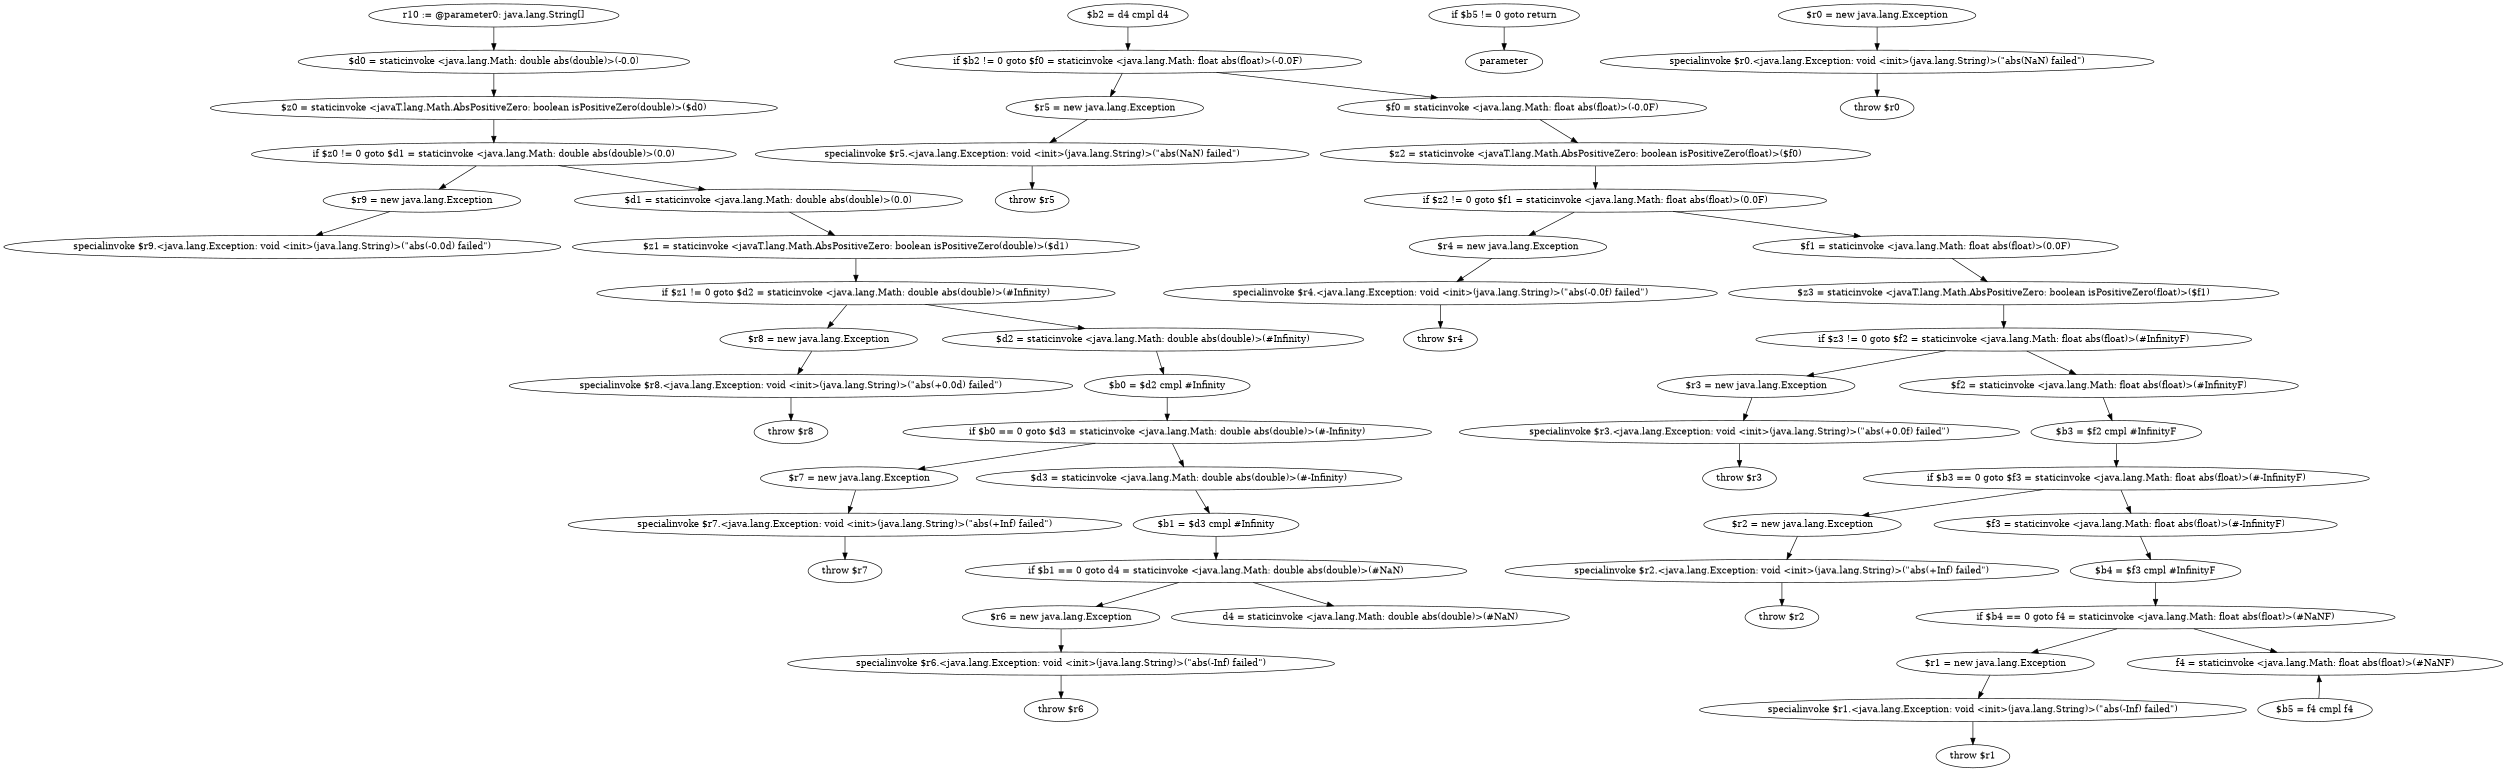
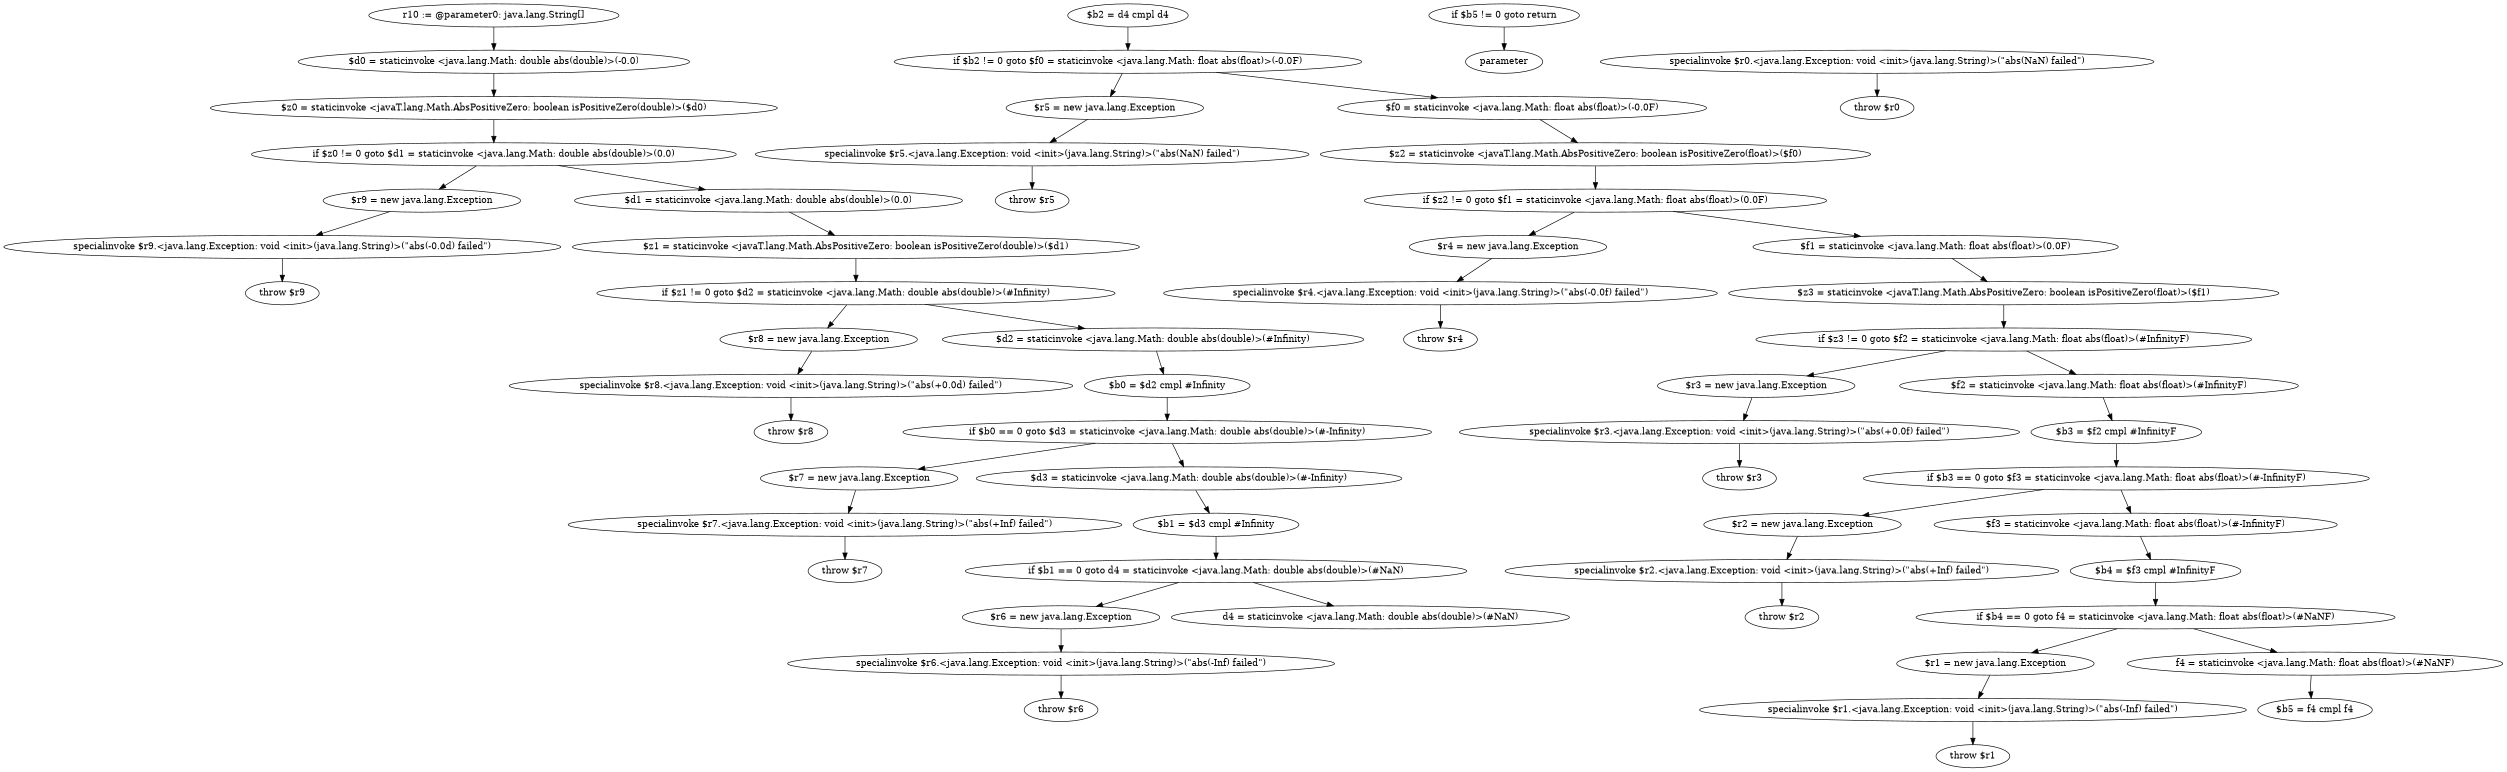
(1877, 15) -> none
none -> (282, 293)
(2319, 690) -> (2311, 684)
